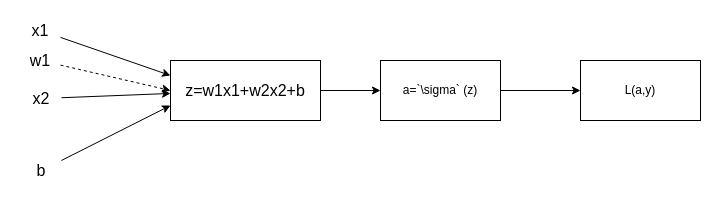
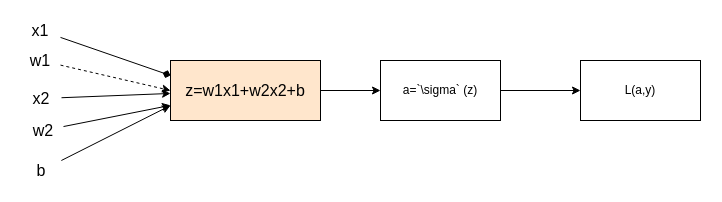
(163, 73) -> (162, 73)
(246, 91) -> (246, 91)
none -> (113, 117)
none -> (44, 131)
